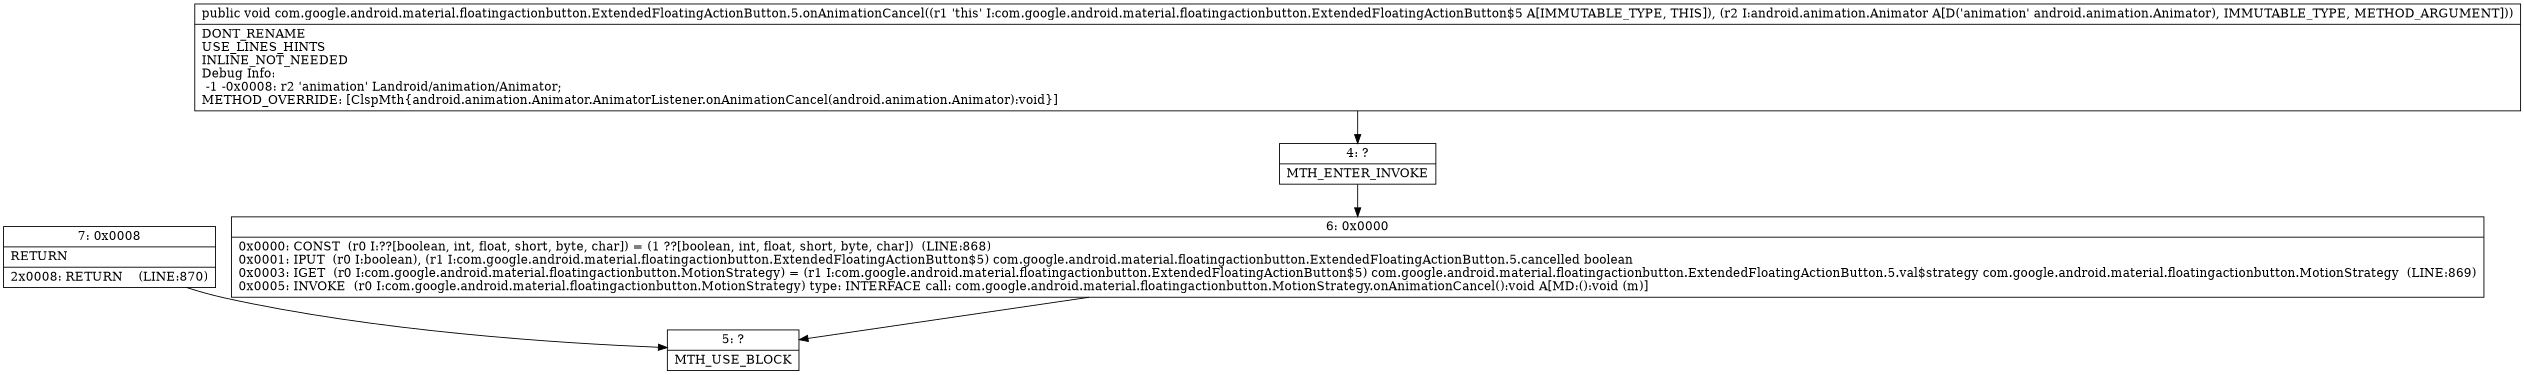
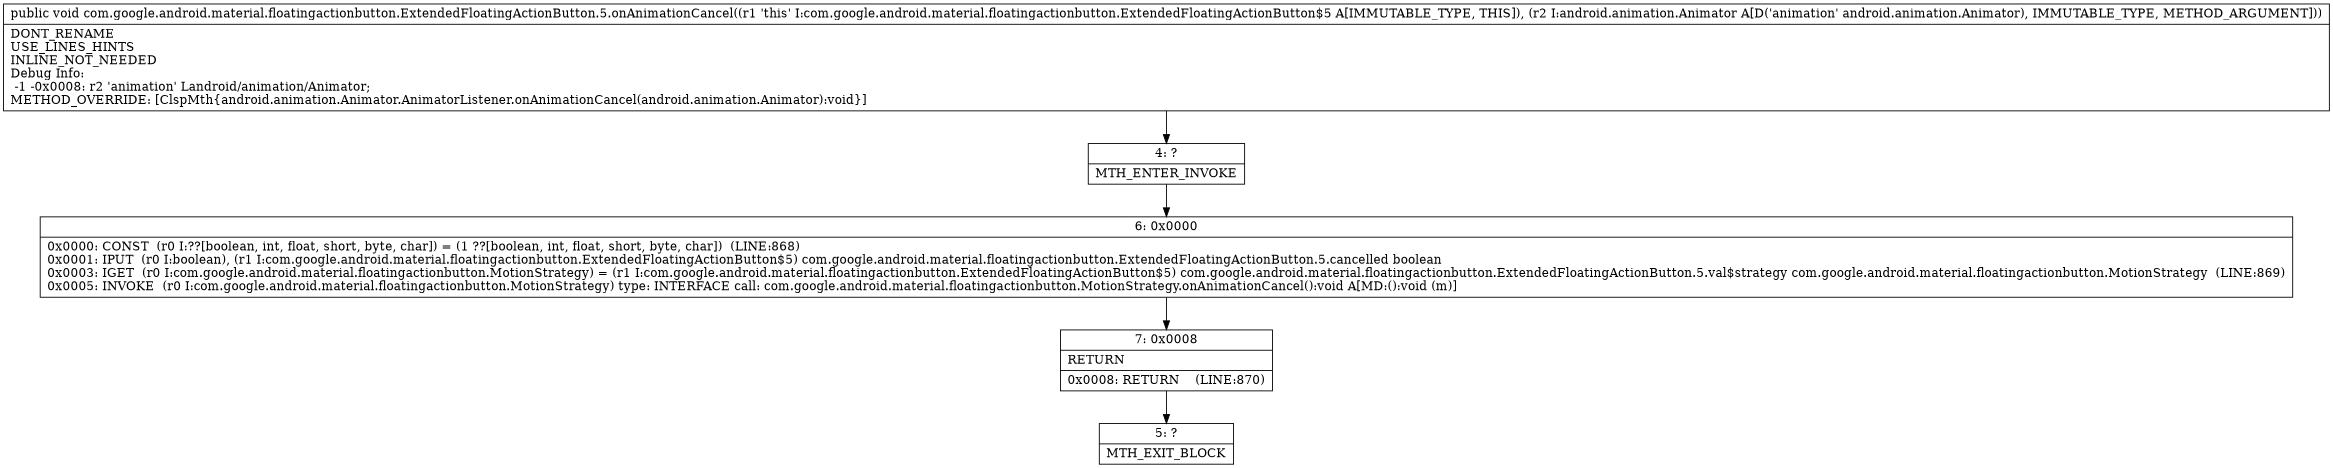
(110, 277) -> (1166, 380)
(948, 318) -> (1166, 309)
(733, 360) -> (1166, 454)
